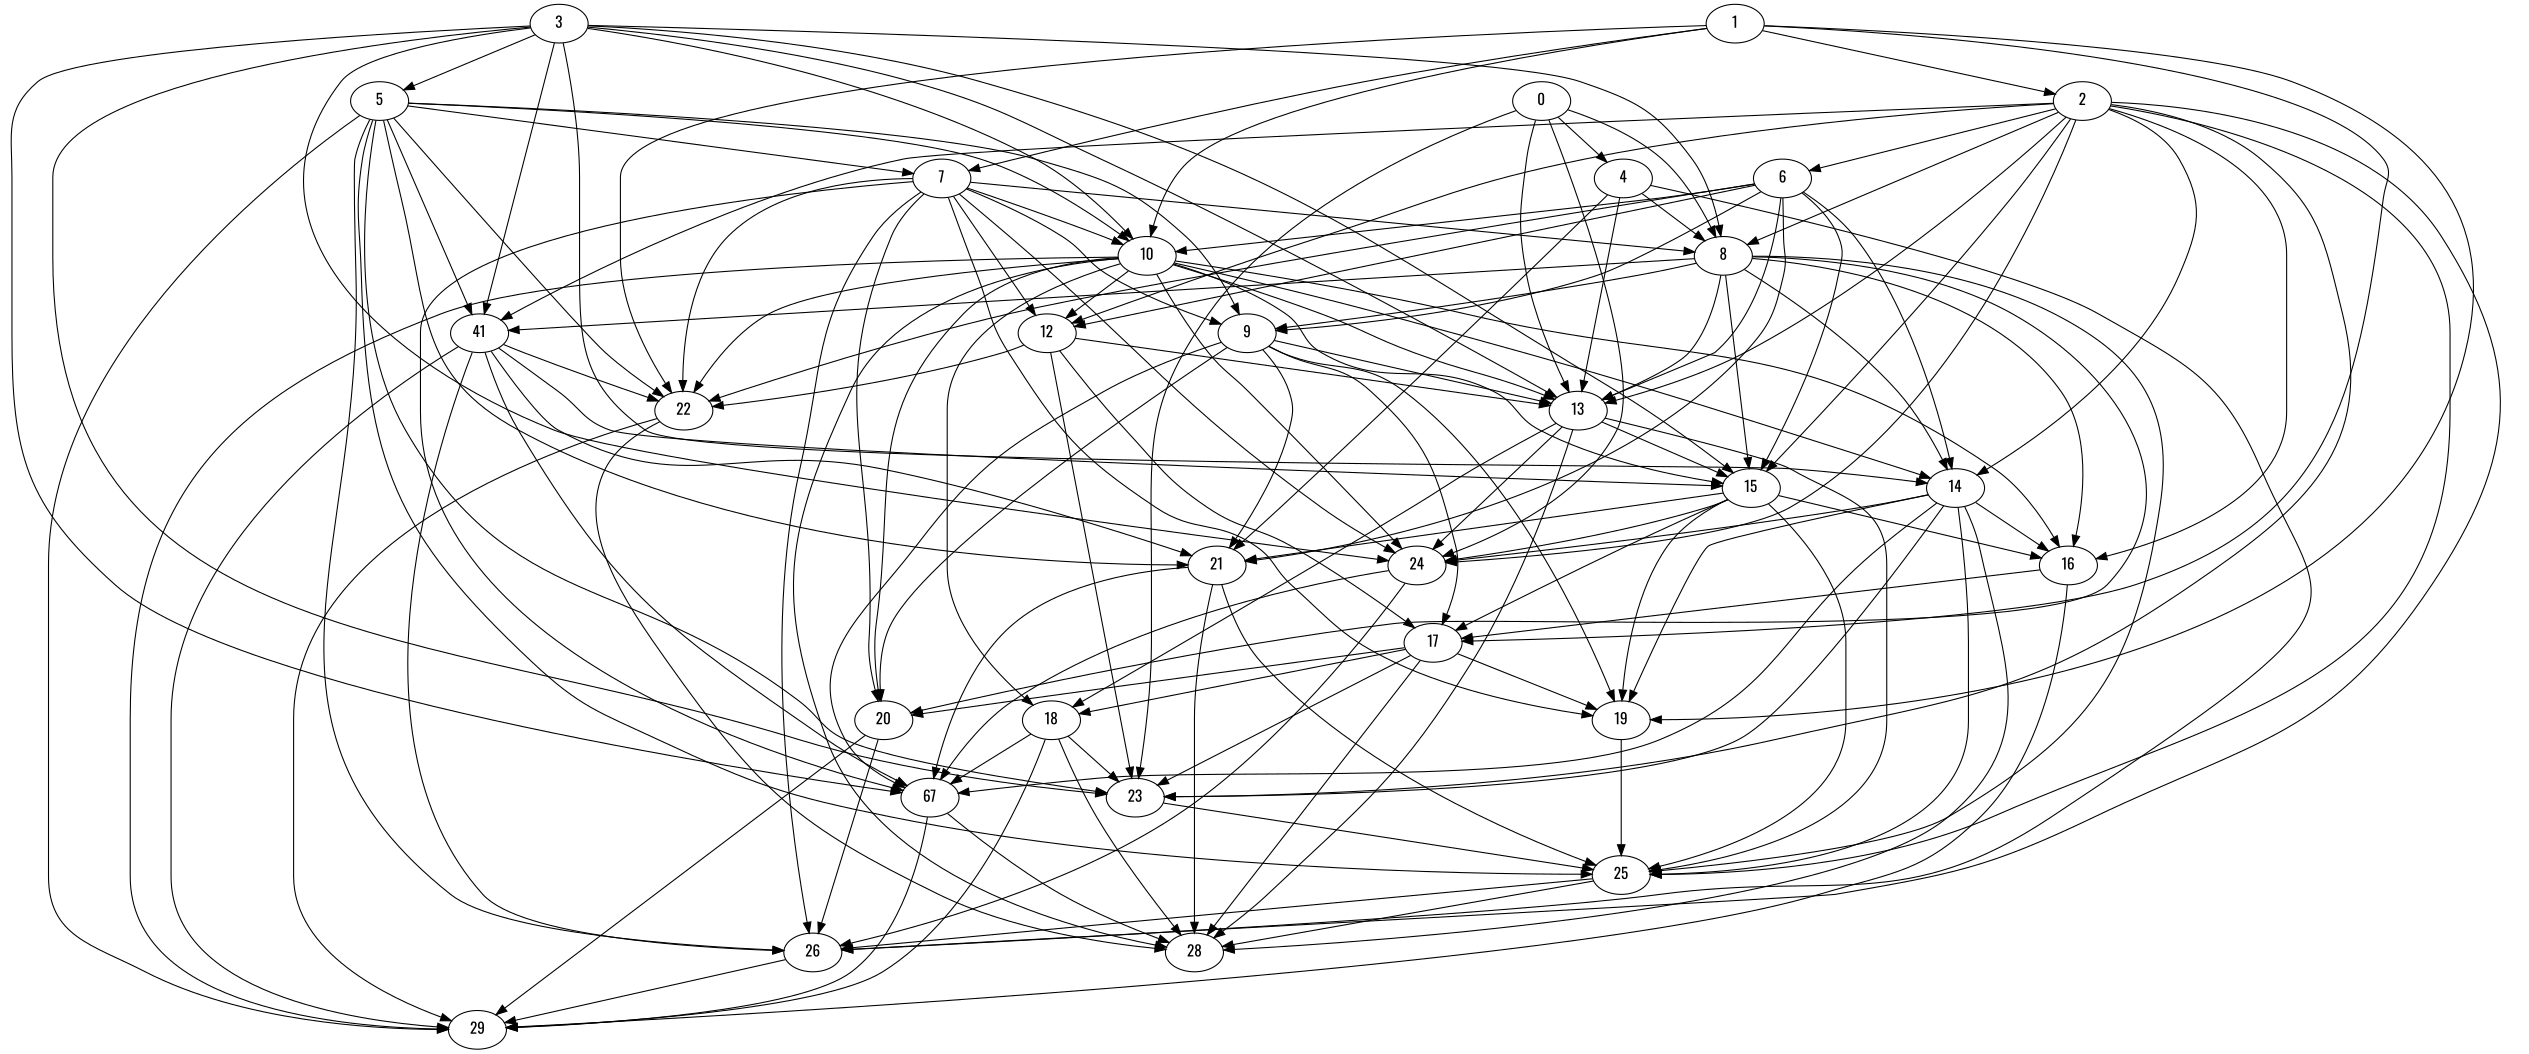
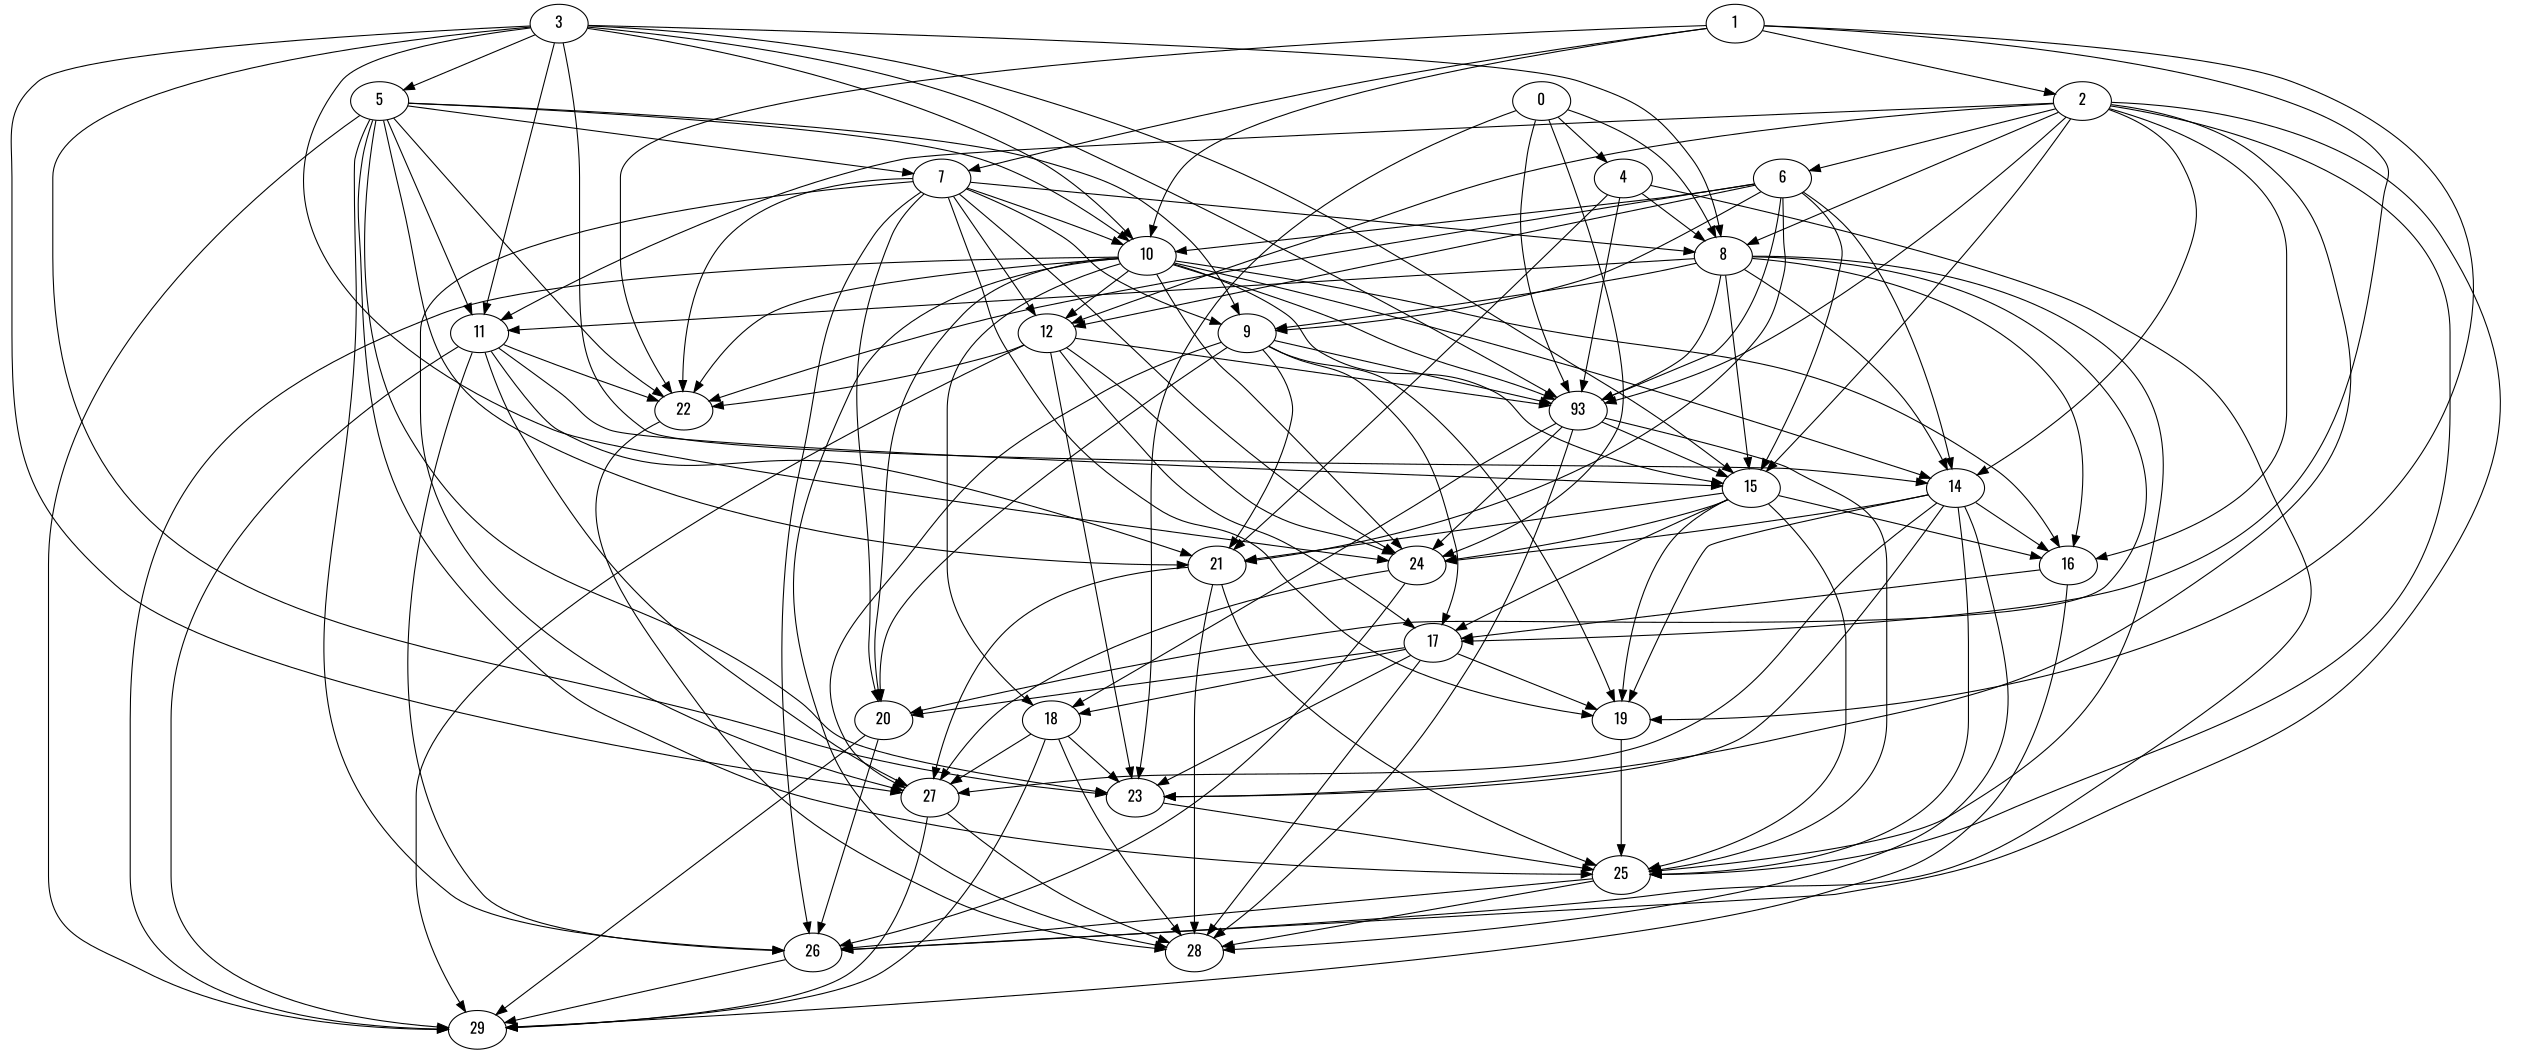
(480, 333) -> (480, 333)
(1578, 411) -> (1578, 411)
(1851, 464) -> (1220, 477)
(305, 656) -> (574, 604)
(930, 798) -> (930, 798)
